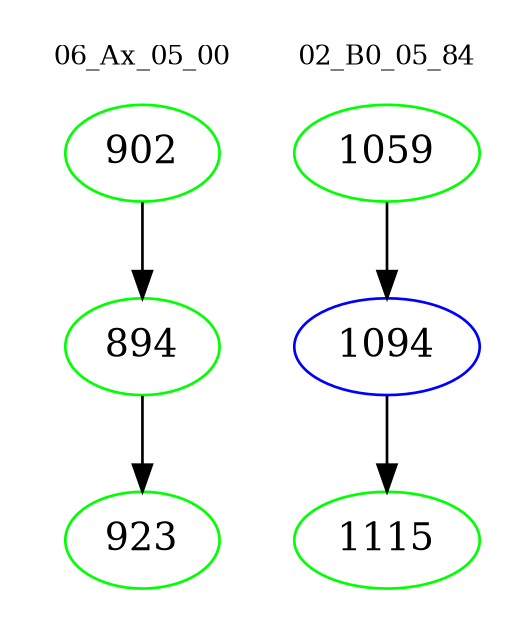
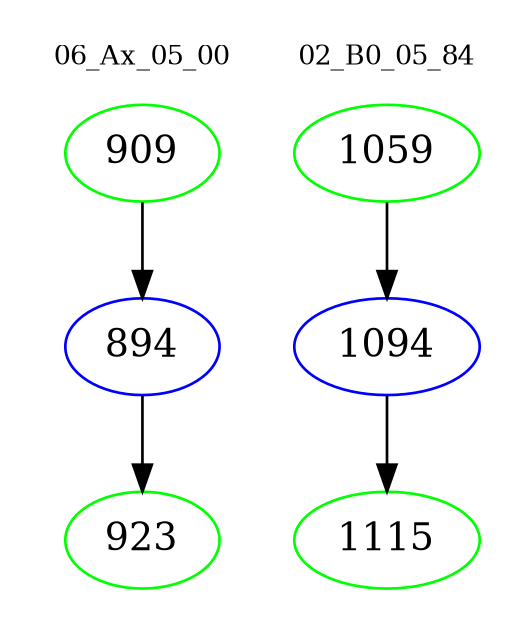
(142, 153) -> (142, 153)
(142, 347) -> (142, 347)
